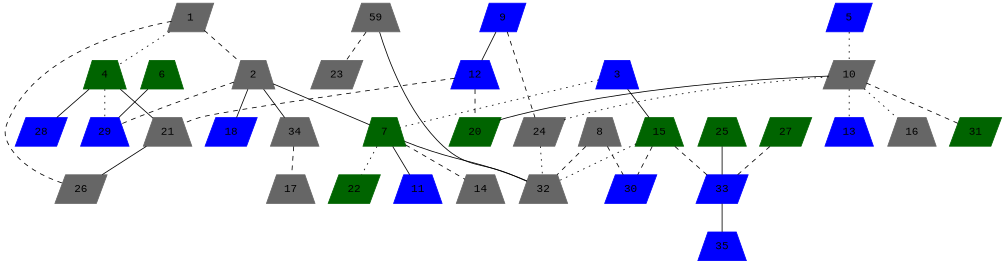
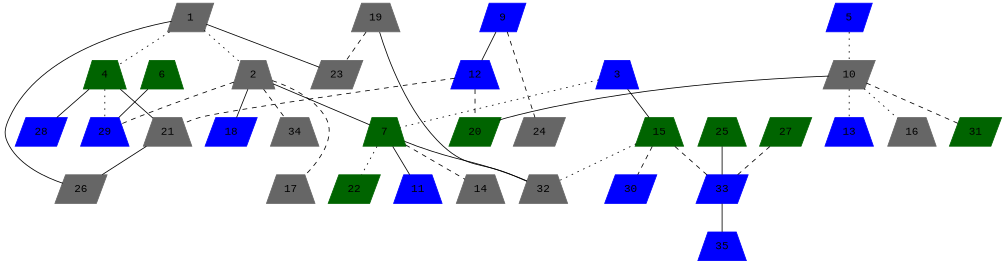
(376, 17) -> (376, 17)
(222, 46) -> (222, 46)
none -> (263, 46)
(39, 79) -> (39, 79)
(695, 92) -> none
(271, 100) -> (271, 100)
(600, 132) -> none
(293, 161) -> (325, 117)
(541, 161) -> none
